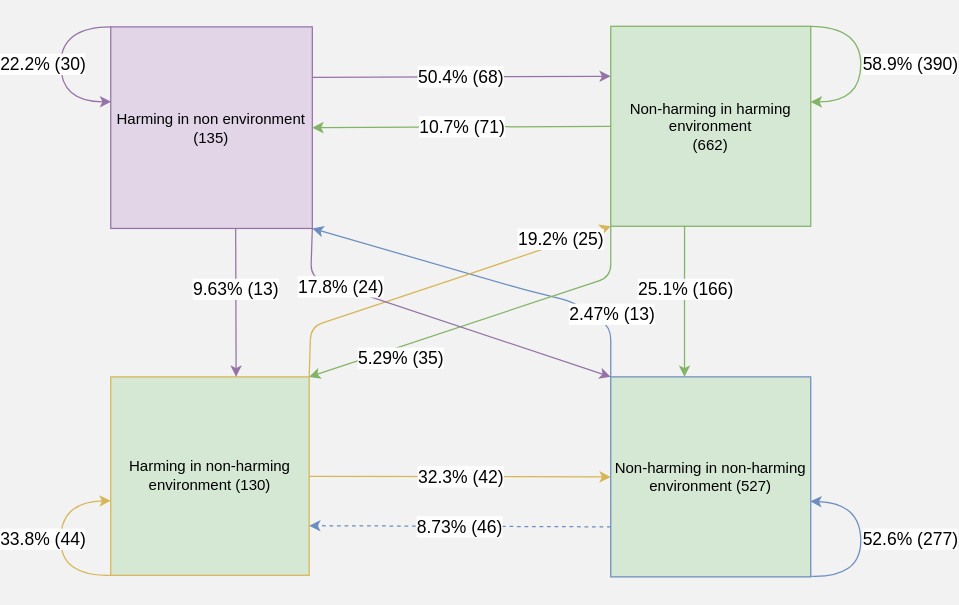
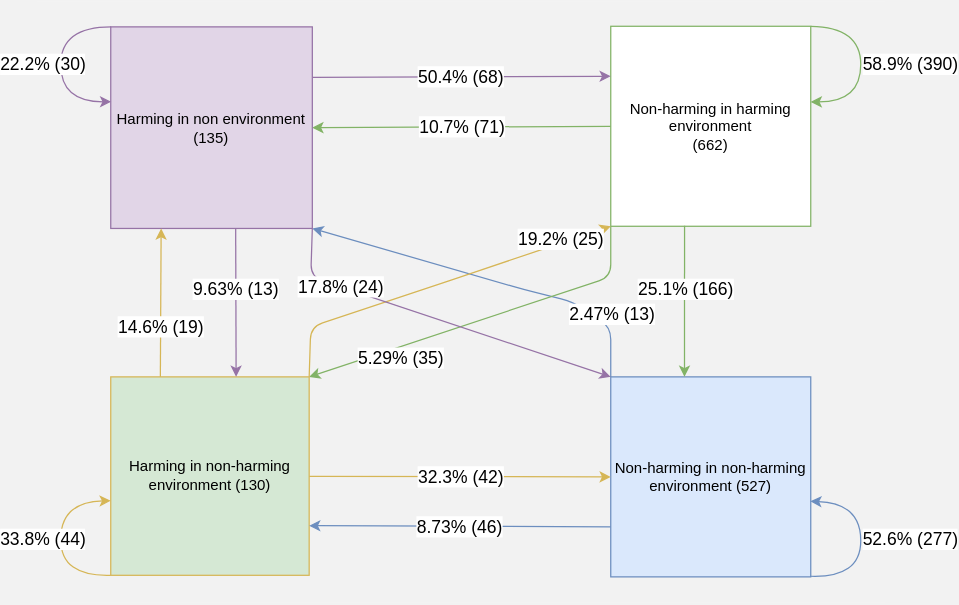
(711, 126) -> (711, 126)
none -> (161, 324)
(711, 477) -> (711, 477)
(557, 527) -> (557, 527)
